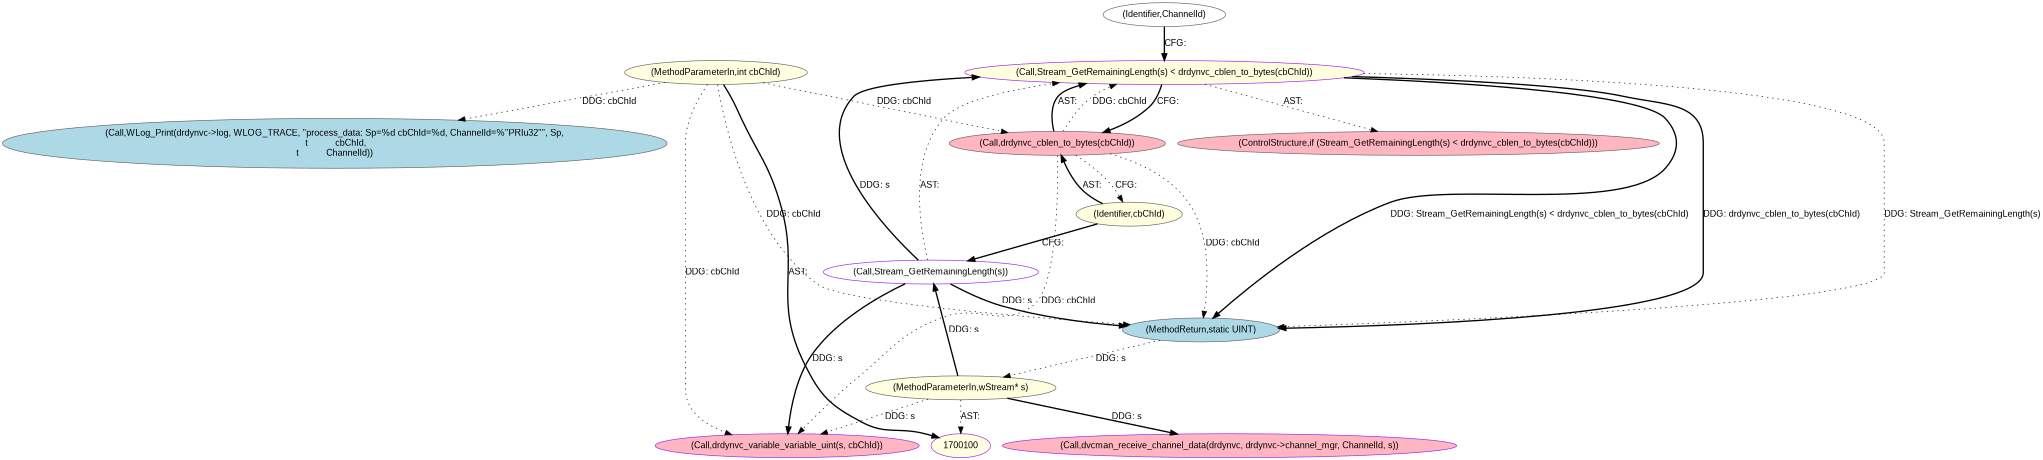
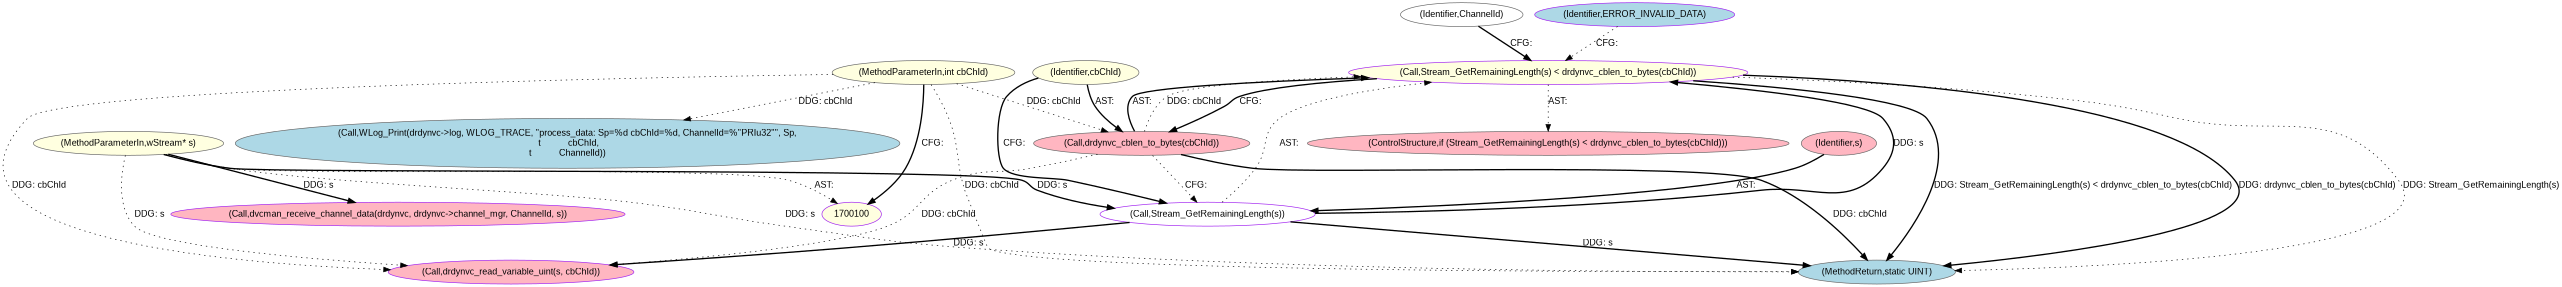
none -> (1635, 15)
none -> (1839, 143)
(1100, 173) -> (1172, 176)
(1193, 210) -> (1534, 170)
(799, 272) -> (934, 143)
(1085, 358) -> (976, 249)
(787, 446) -> (511, 272)
